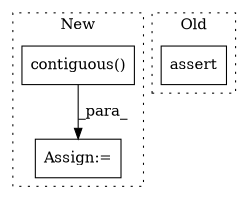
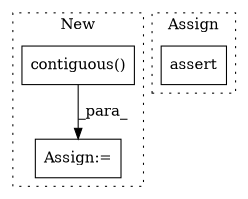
(194, 25) -> (194, 25)
